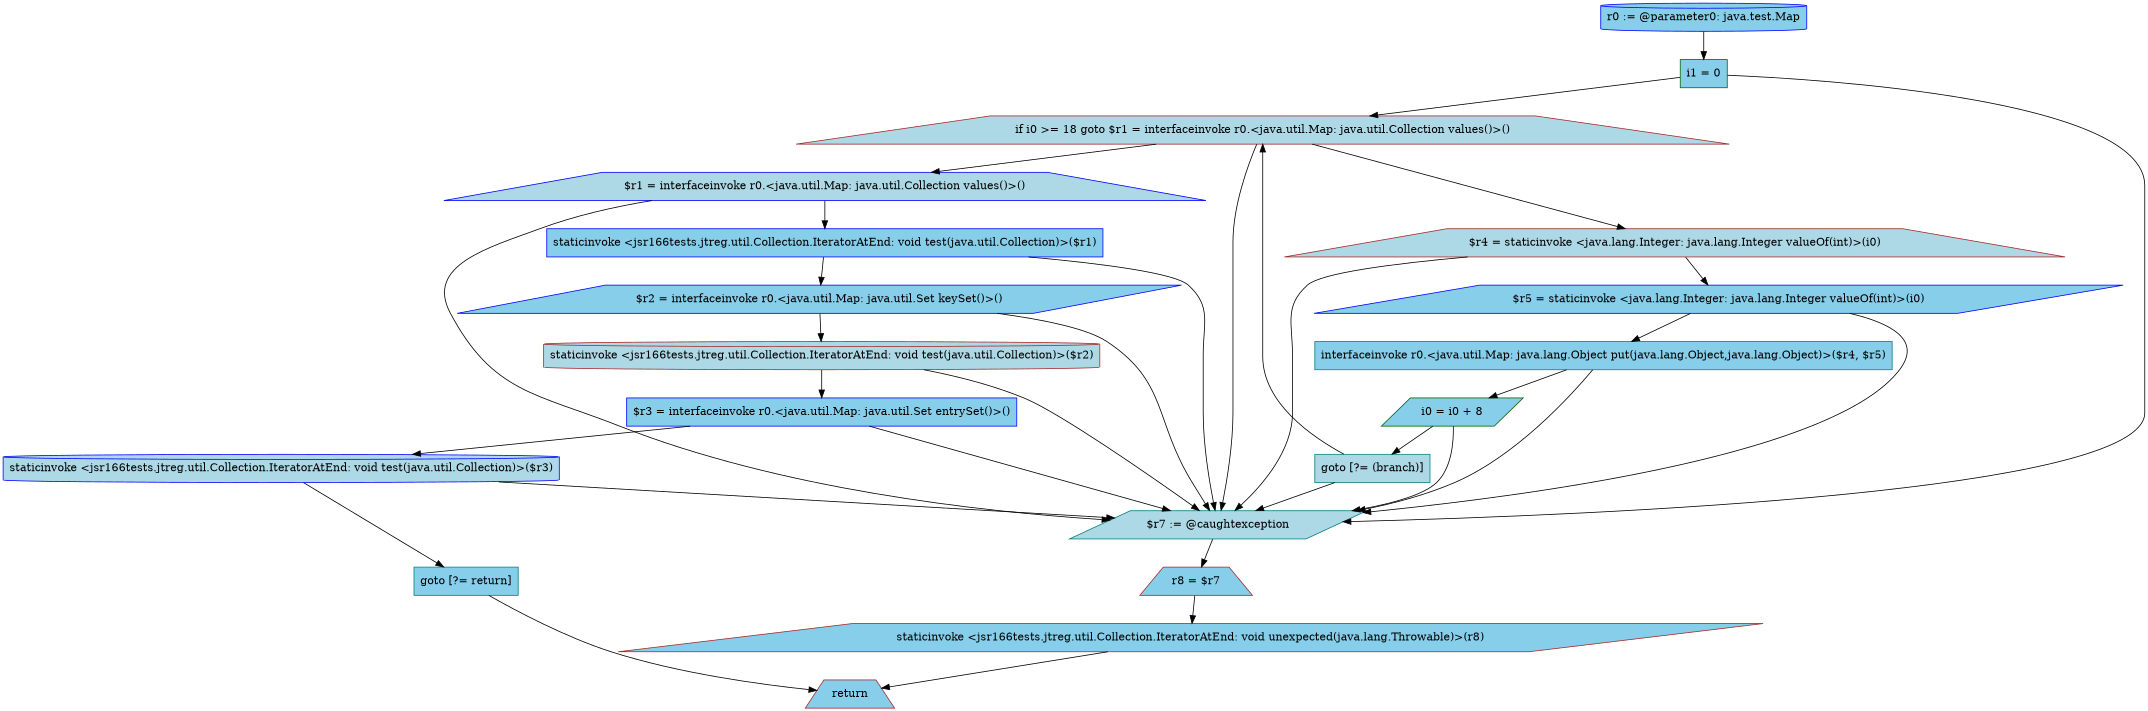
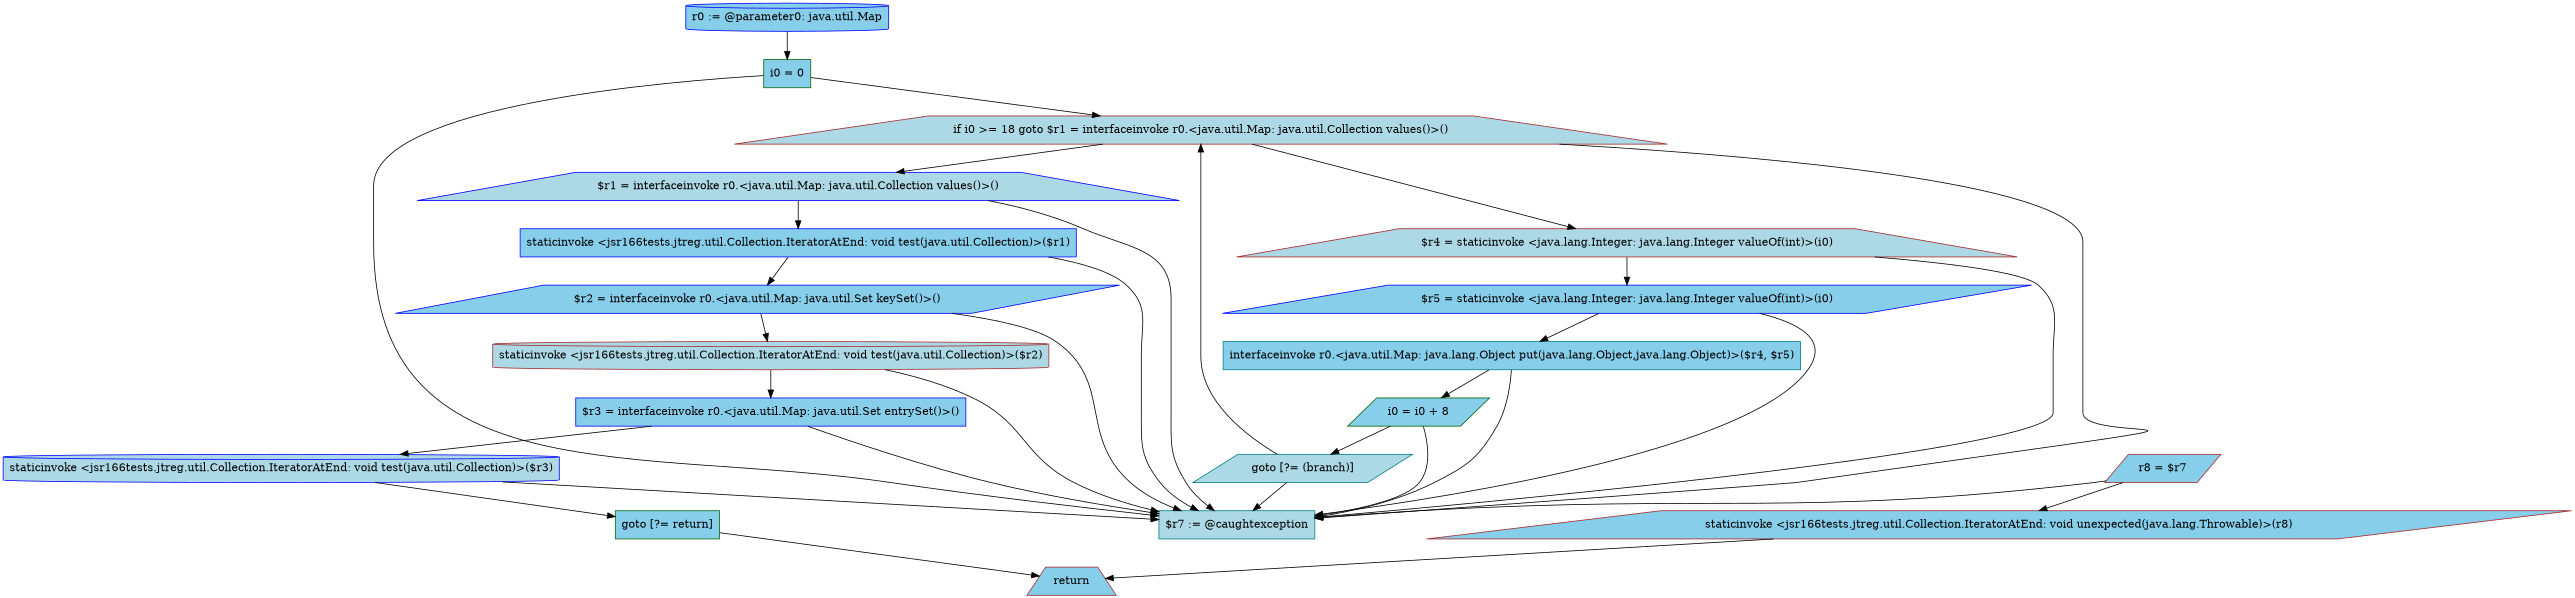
(1704, 17) -> (787, 17)
(1704, 74) -> (787, 74)
(1372, 468) -> (1303, 468)
(1218, 525) -> (1237, 525)
(1209, 549) -> (1715, 503)
(466, 581) -> (667, 525)
(1196, 581) -> (2163, 468)
